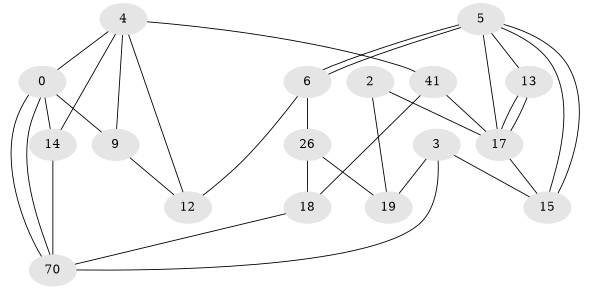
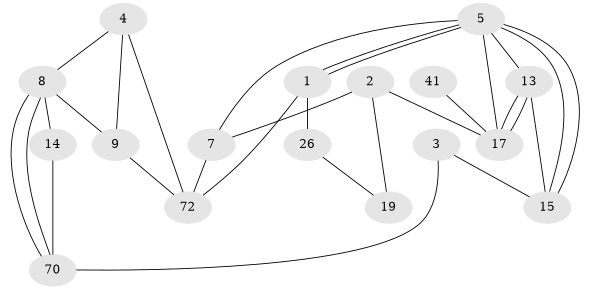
(283, 39) -> none
(42, 82) -> (42, 82)
(88, 82) -> none
(308, 82) -> (308, 82)
none -> (212, 145)
(413, 176) -> none
(523, 176) -> (538, 145)
(188, 208) -> (188, 208)
(308, 208) -> none
